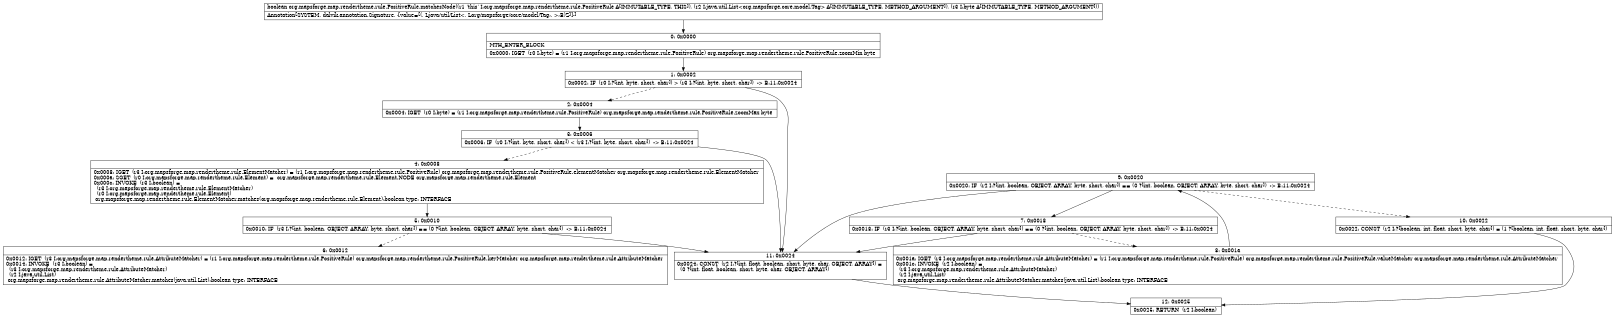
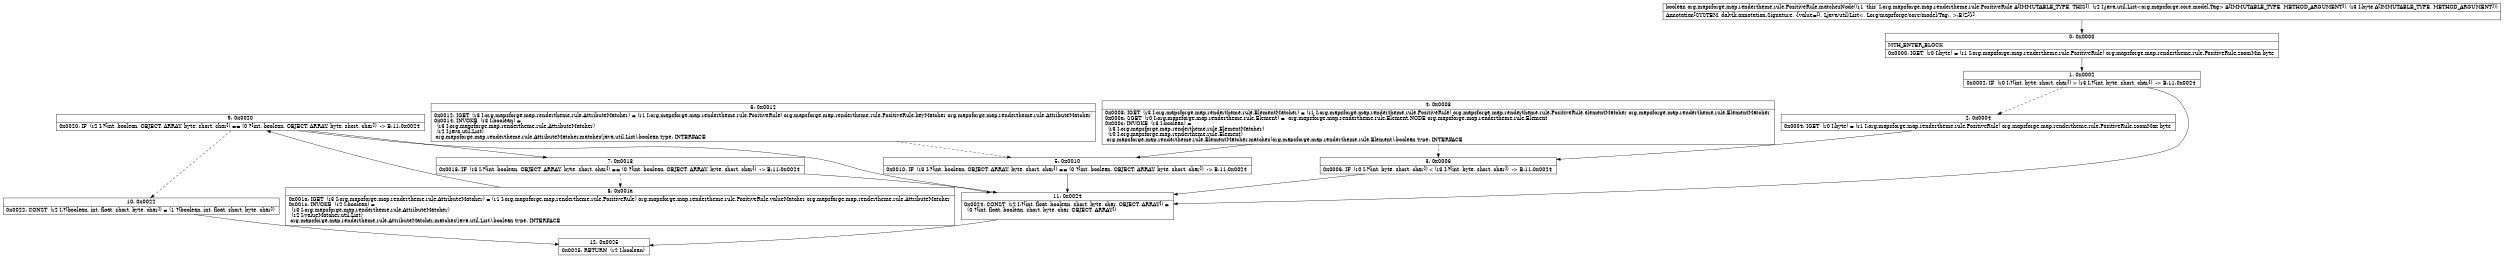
(529, 153) -> (1438, 149)
(395, 239) -> (952, 149)
(921, 275) -> (326, 216)
